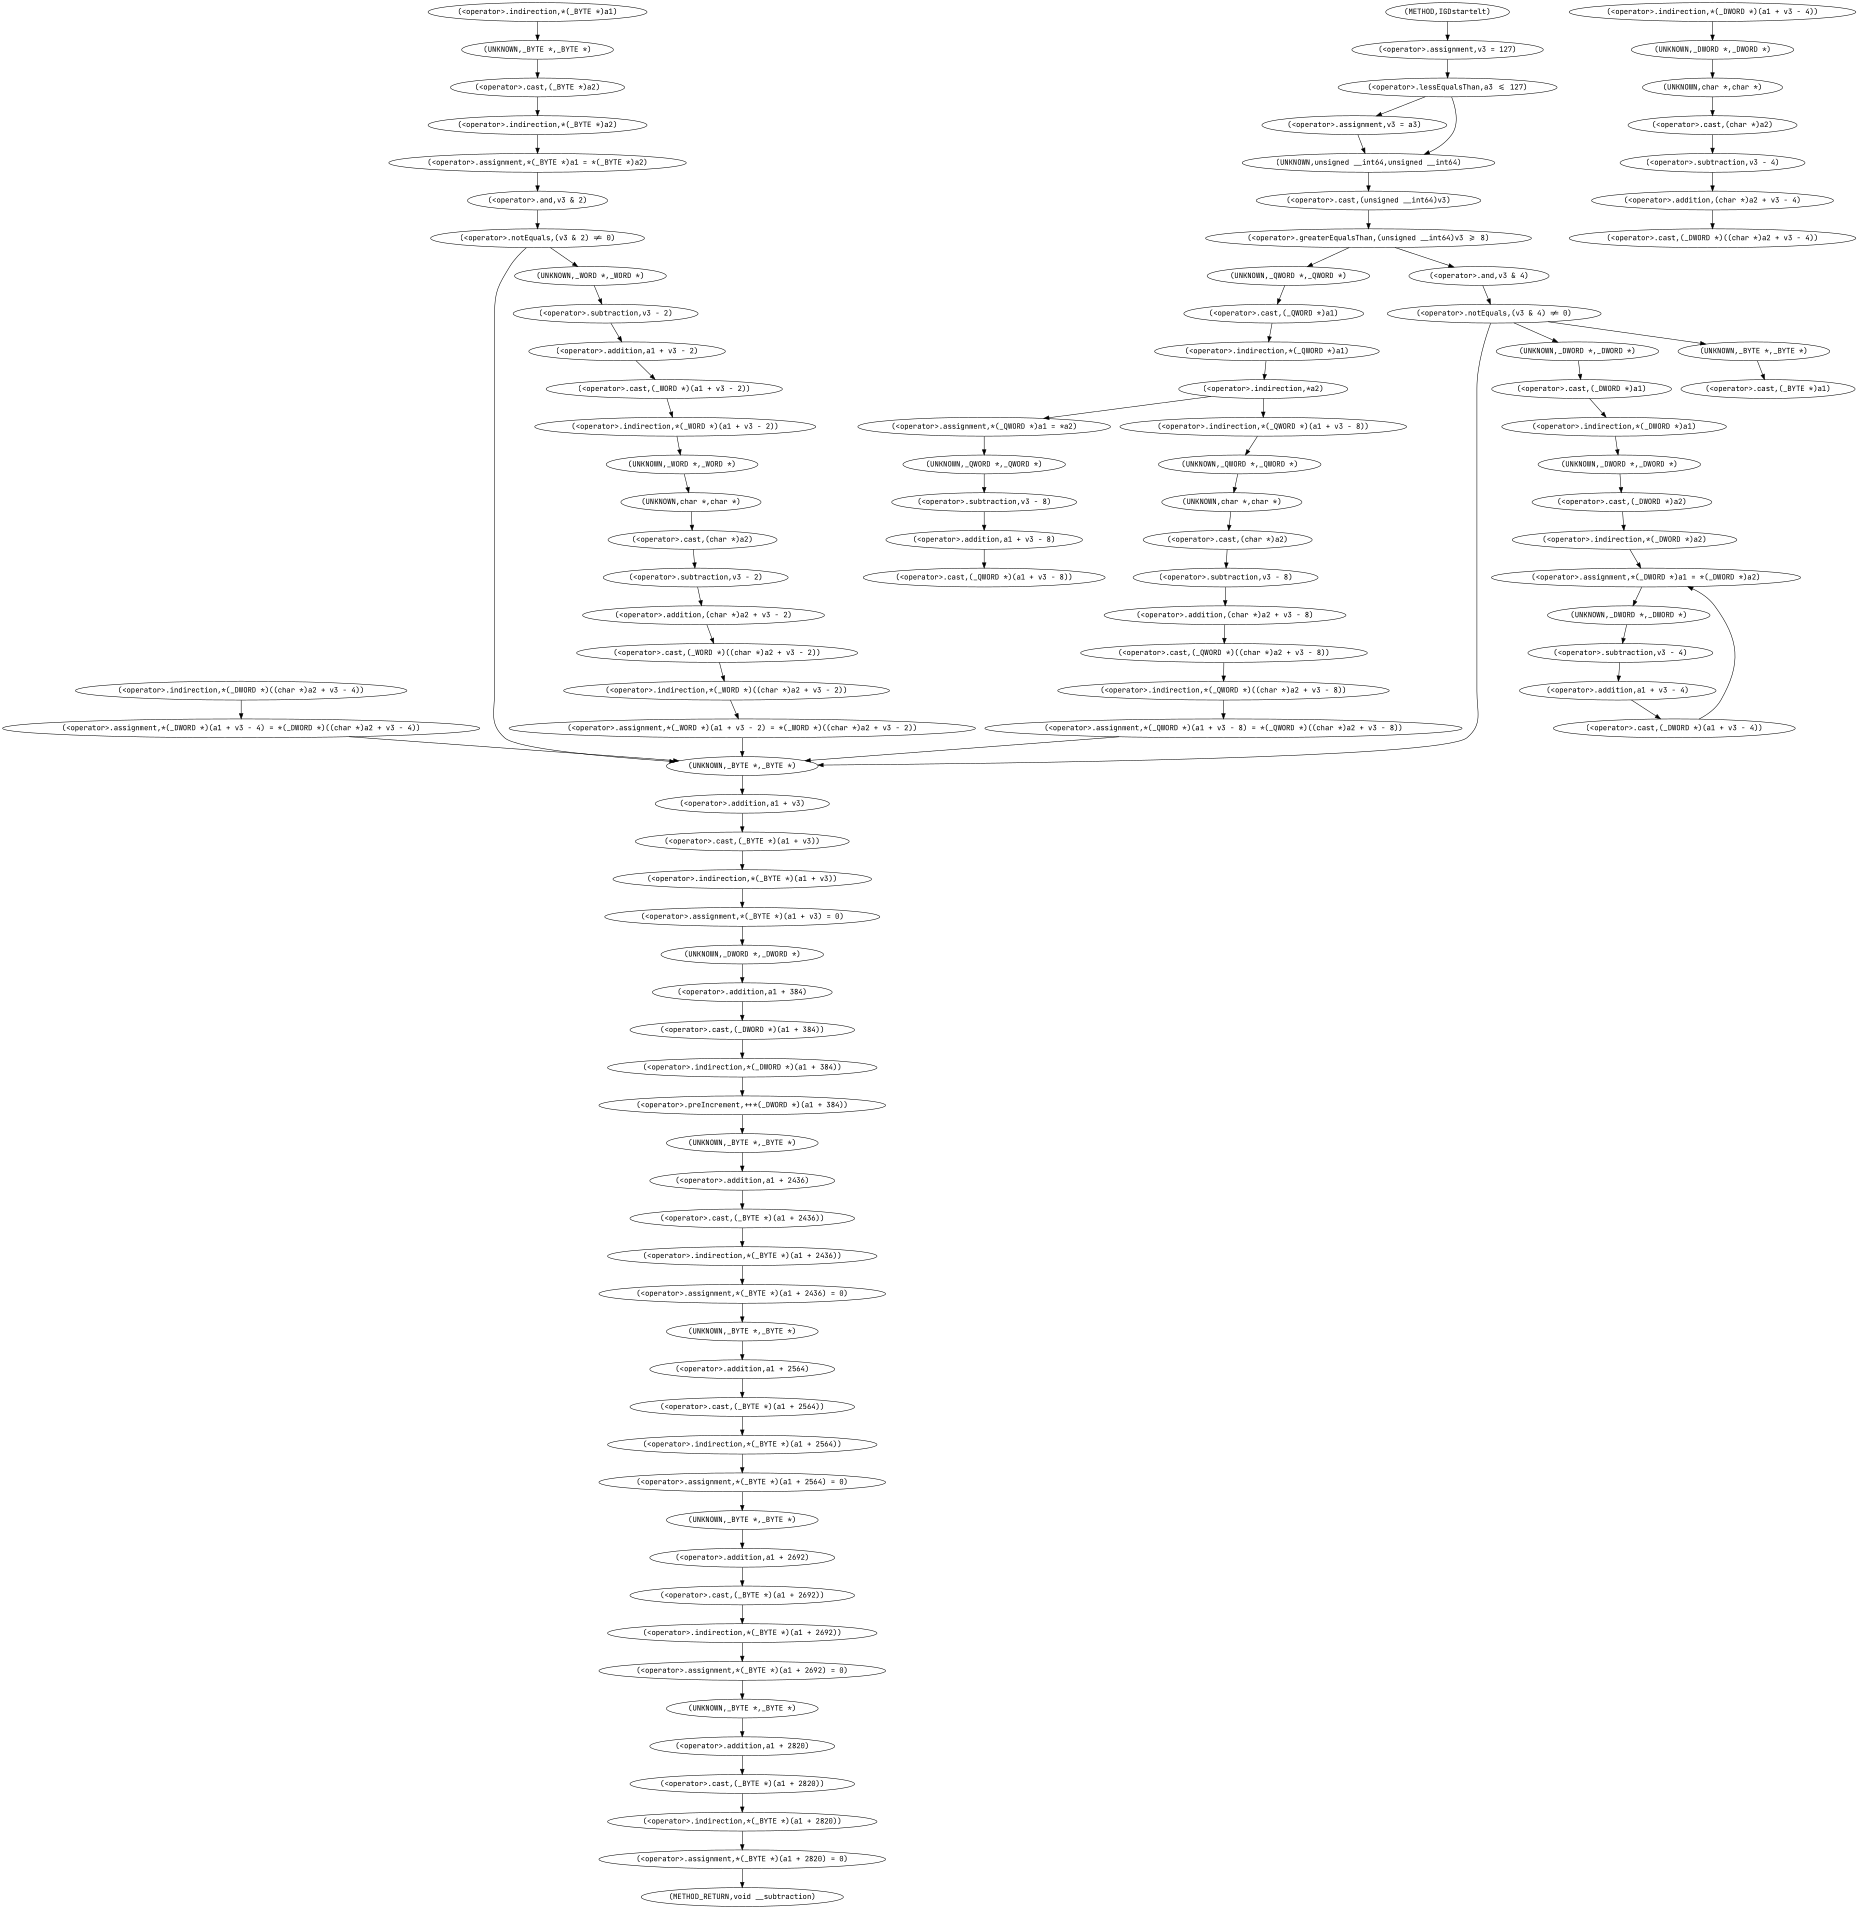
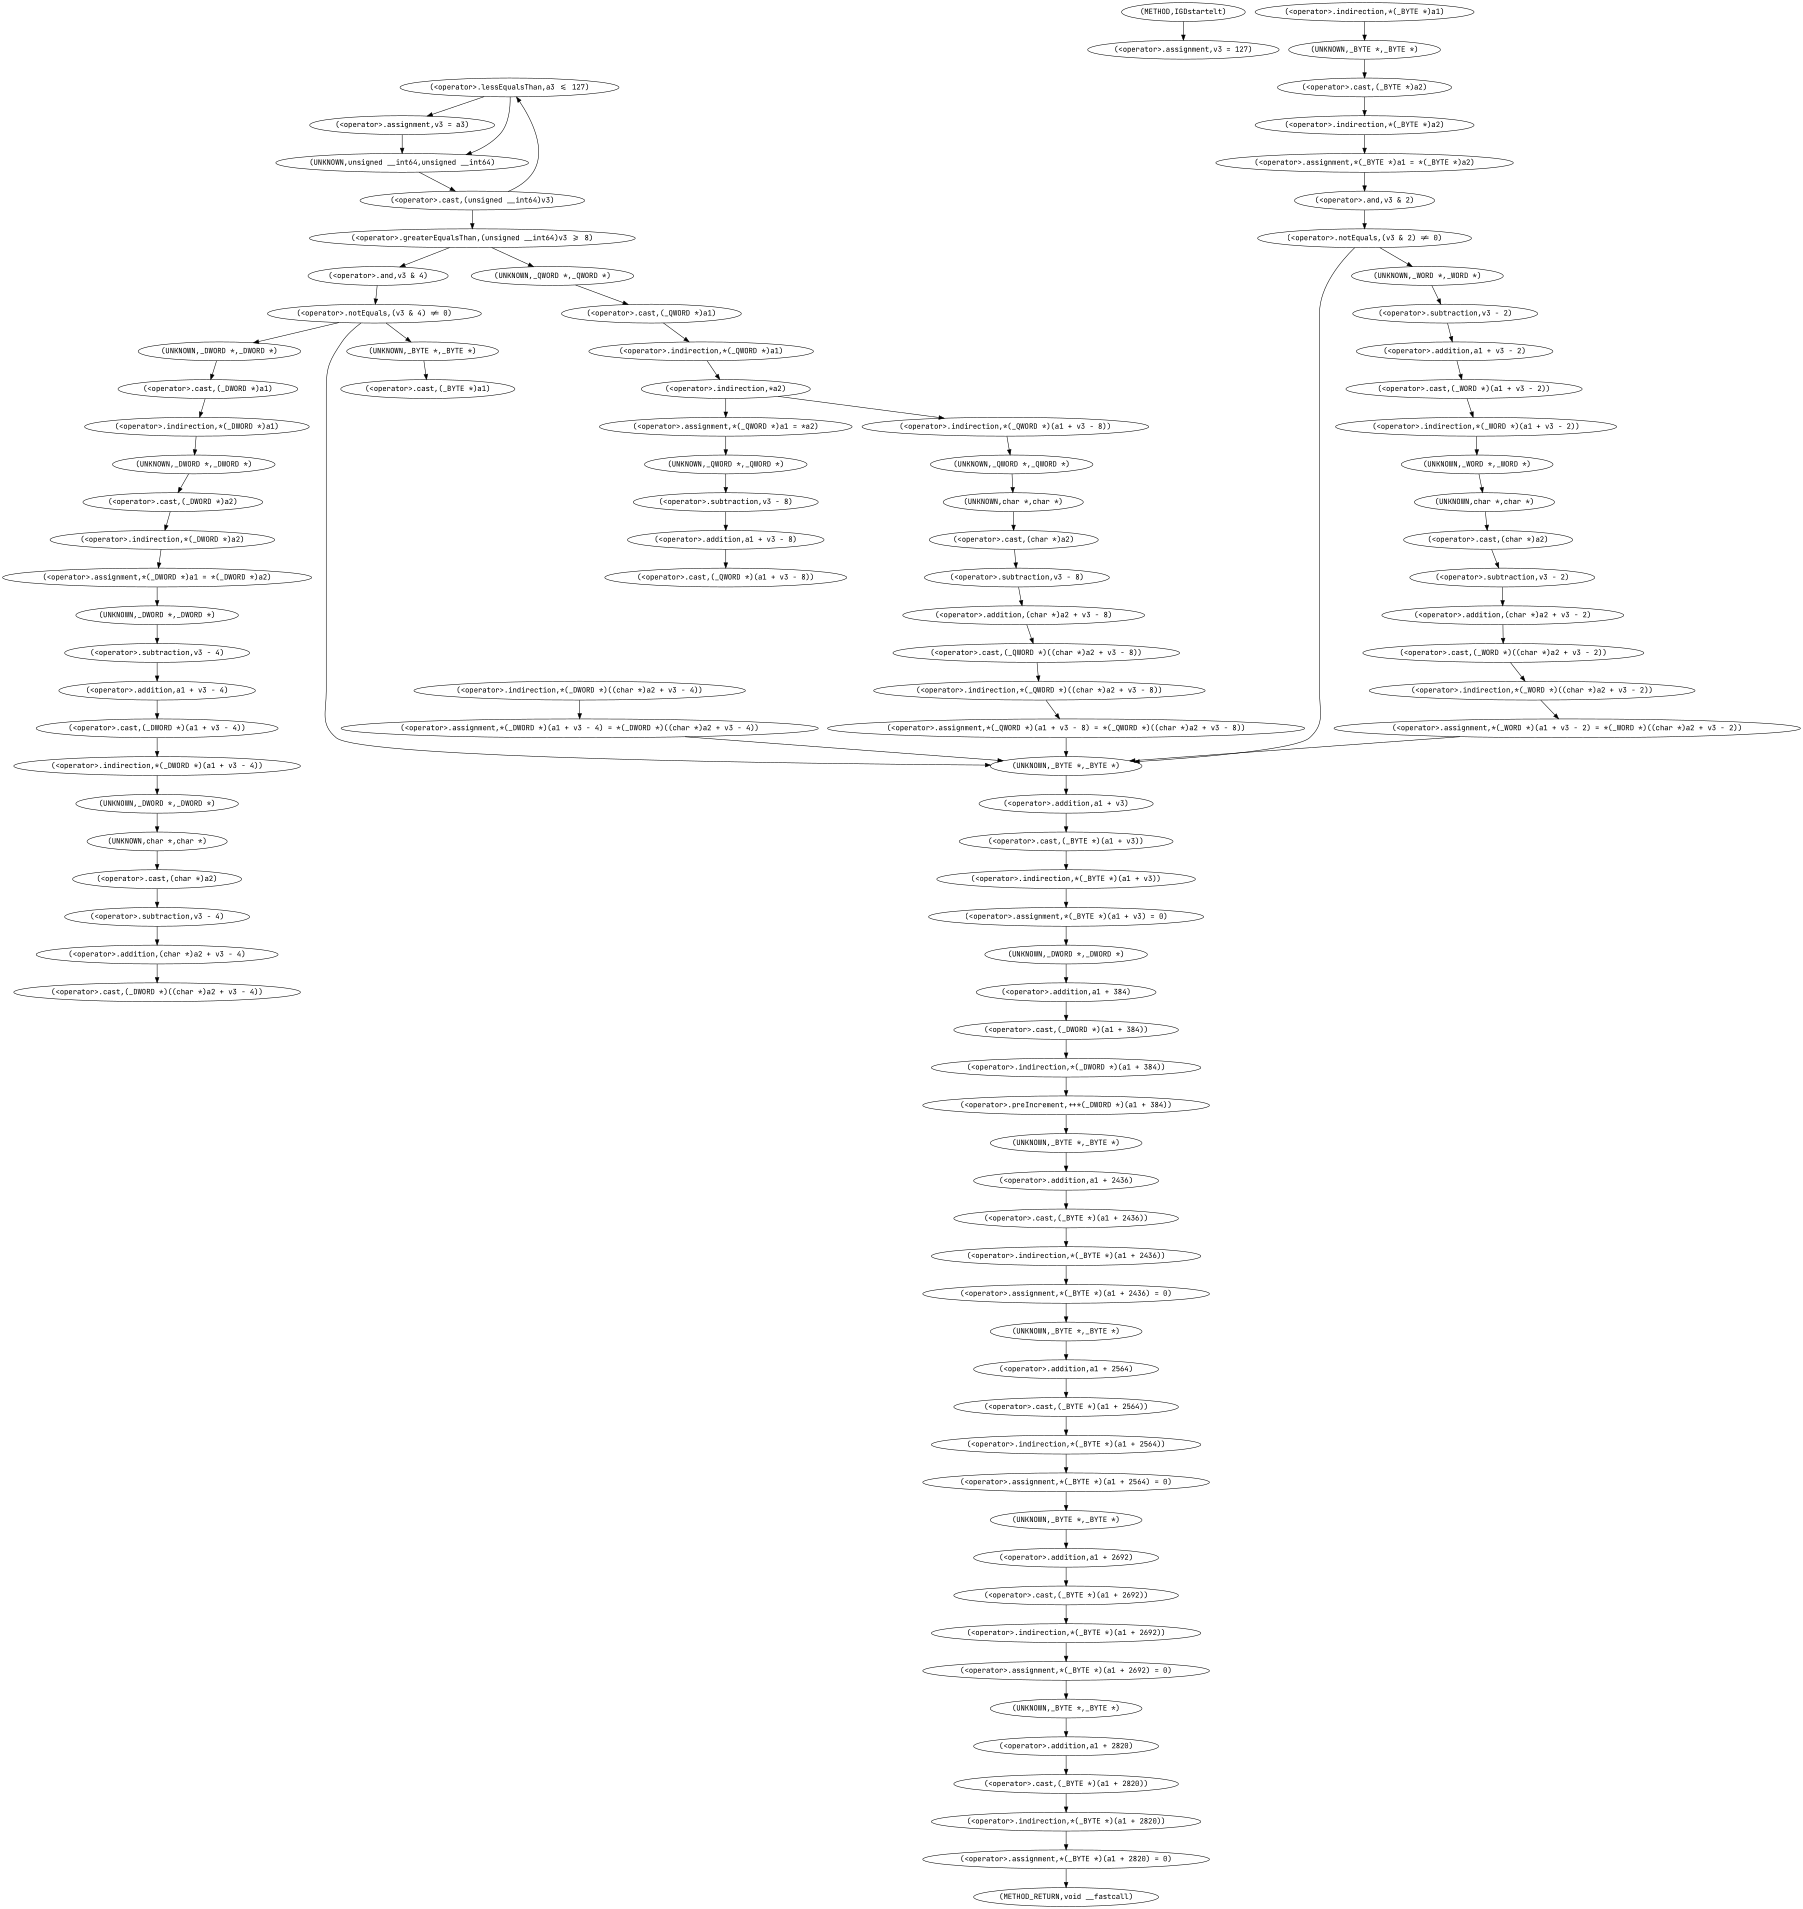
(1448, 66) -> (539, 151)
(1735, 653) -> (157, 745)
(742, 1897) -> (1066, 1897)
